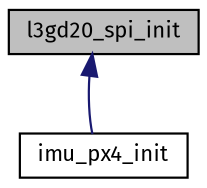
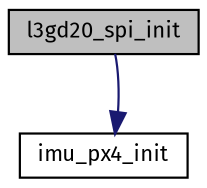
(89, 105) -> (118, 83)
